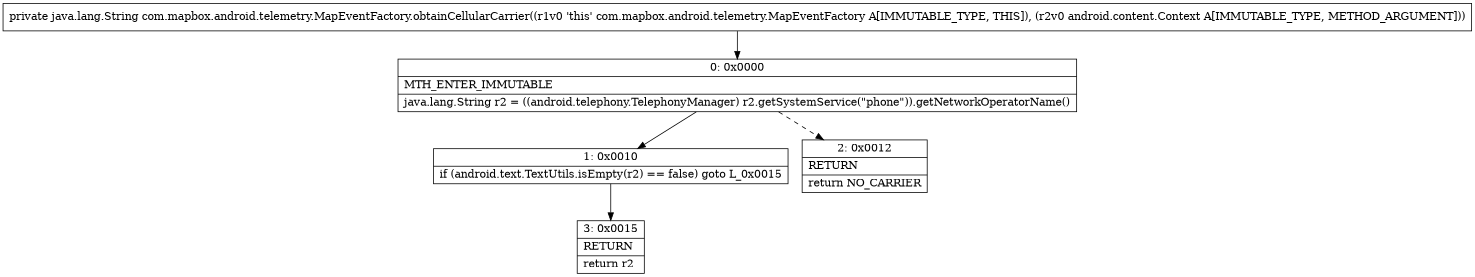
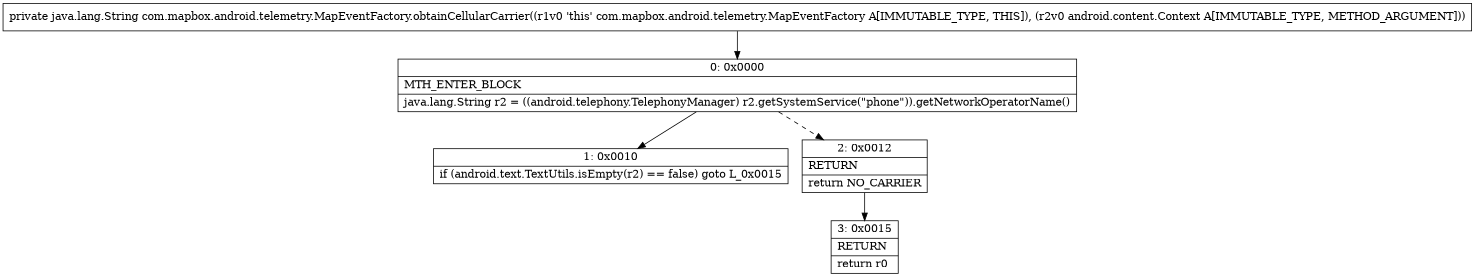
(479, 85) -> (463, 85)
(611, 198) -> (865, 203)
(609, 264) -> (863, 264)
